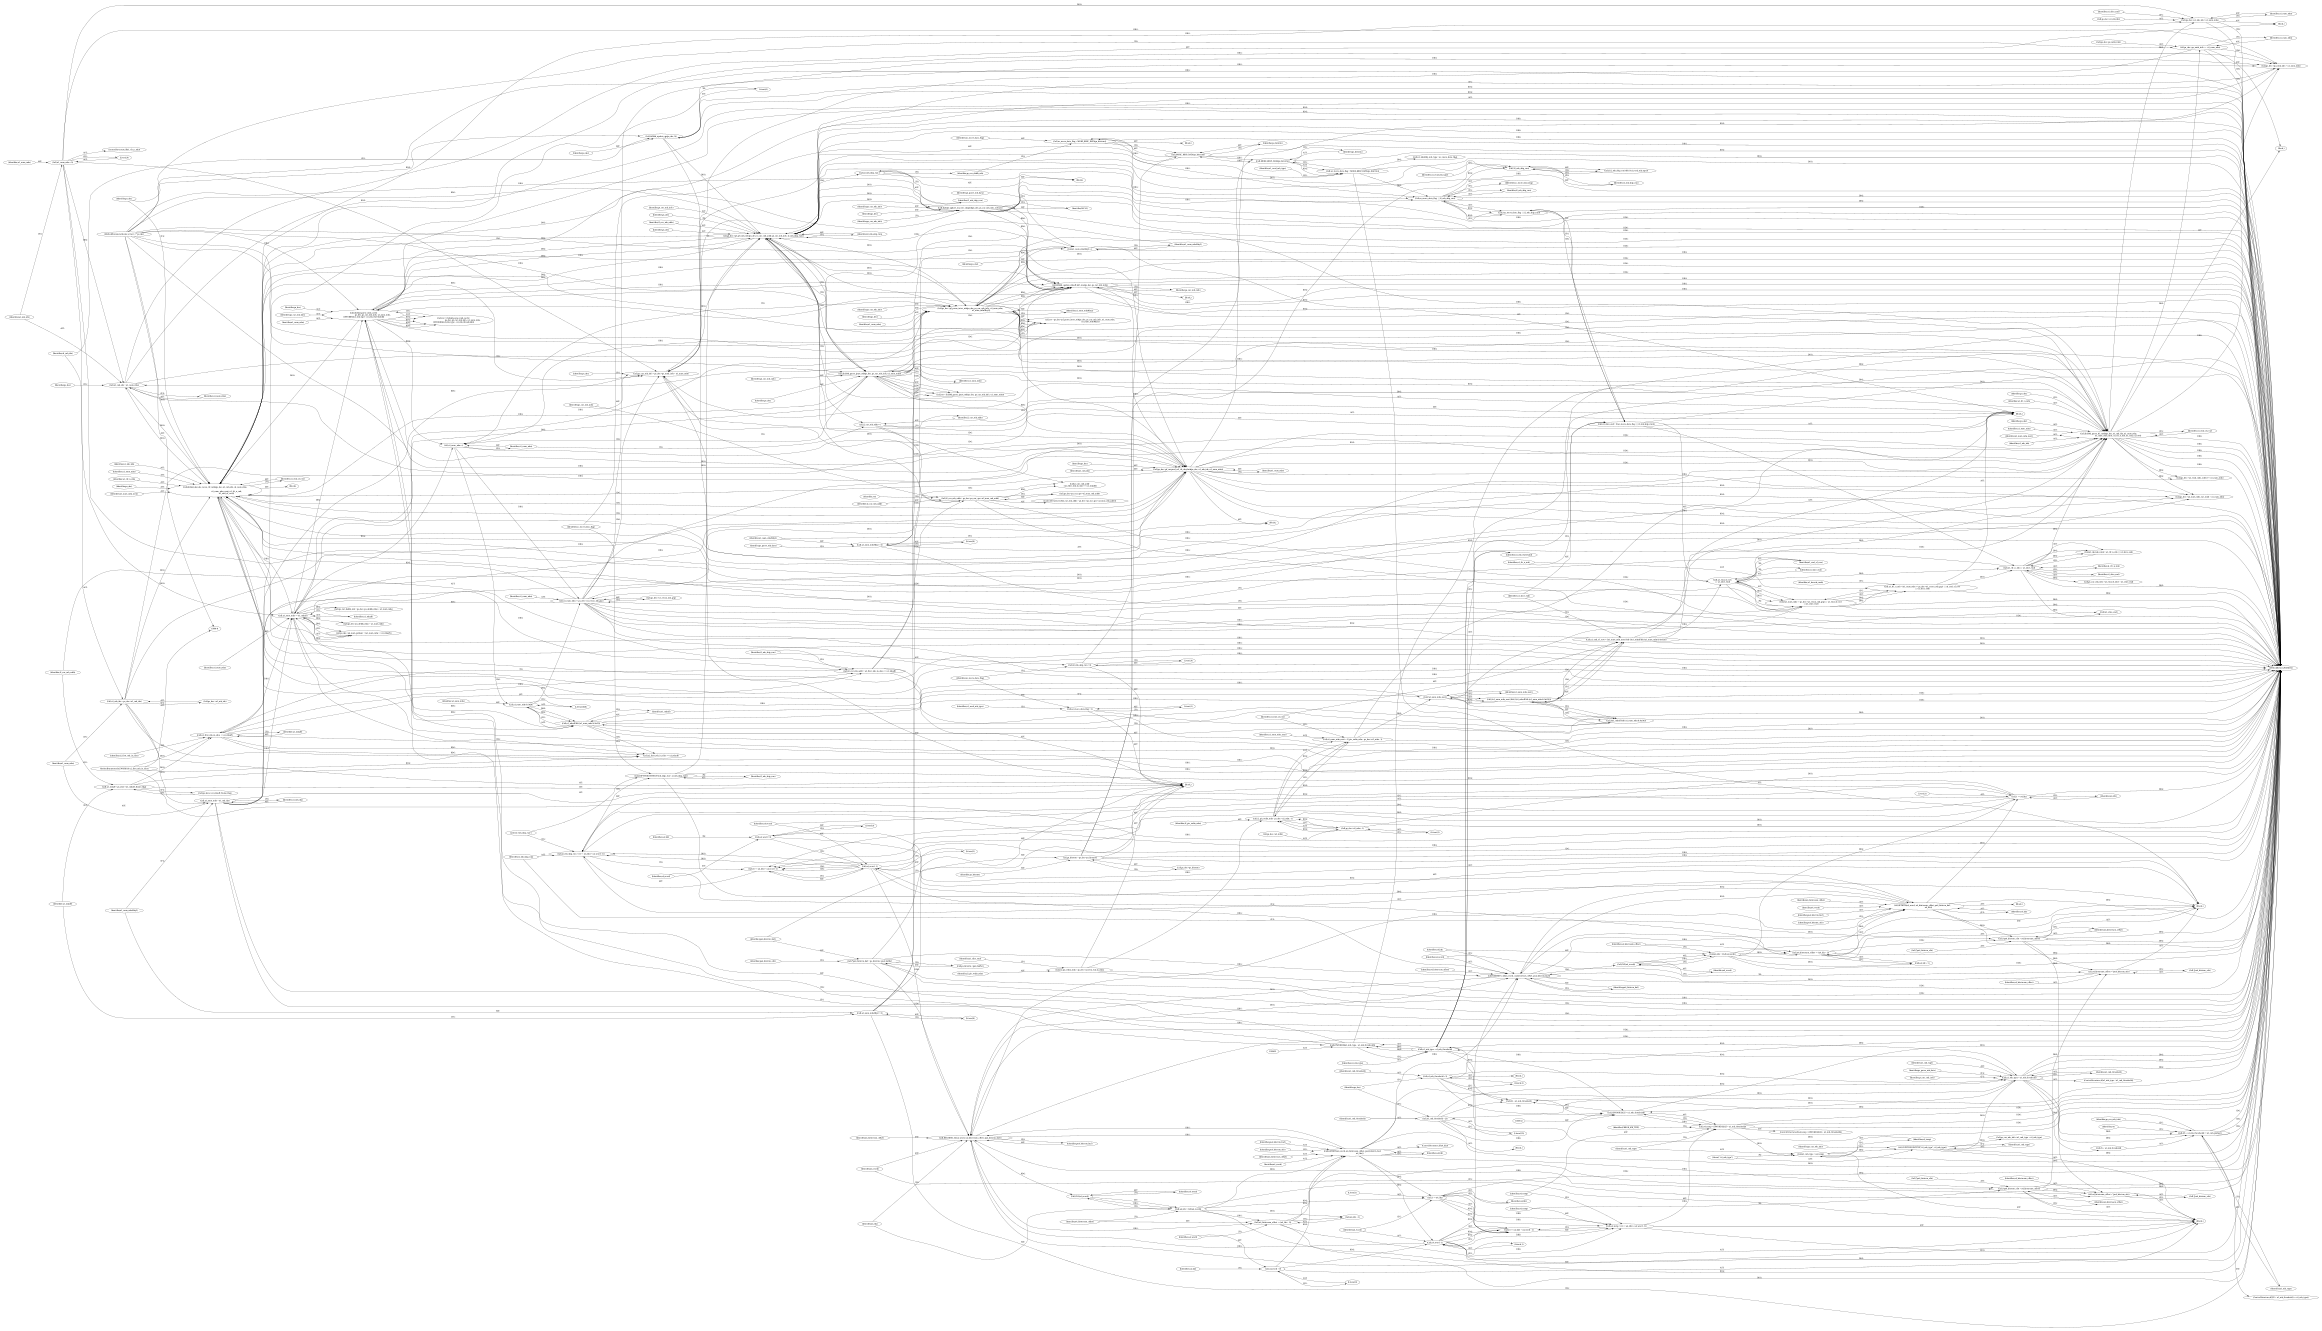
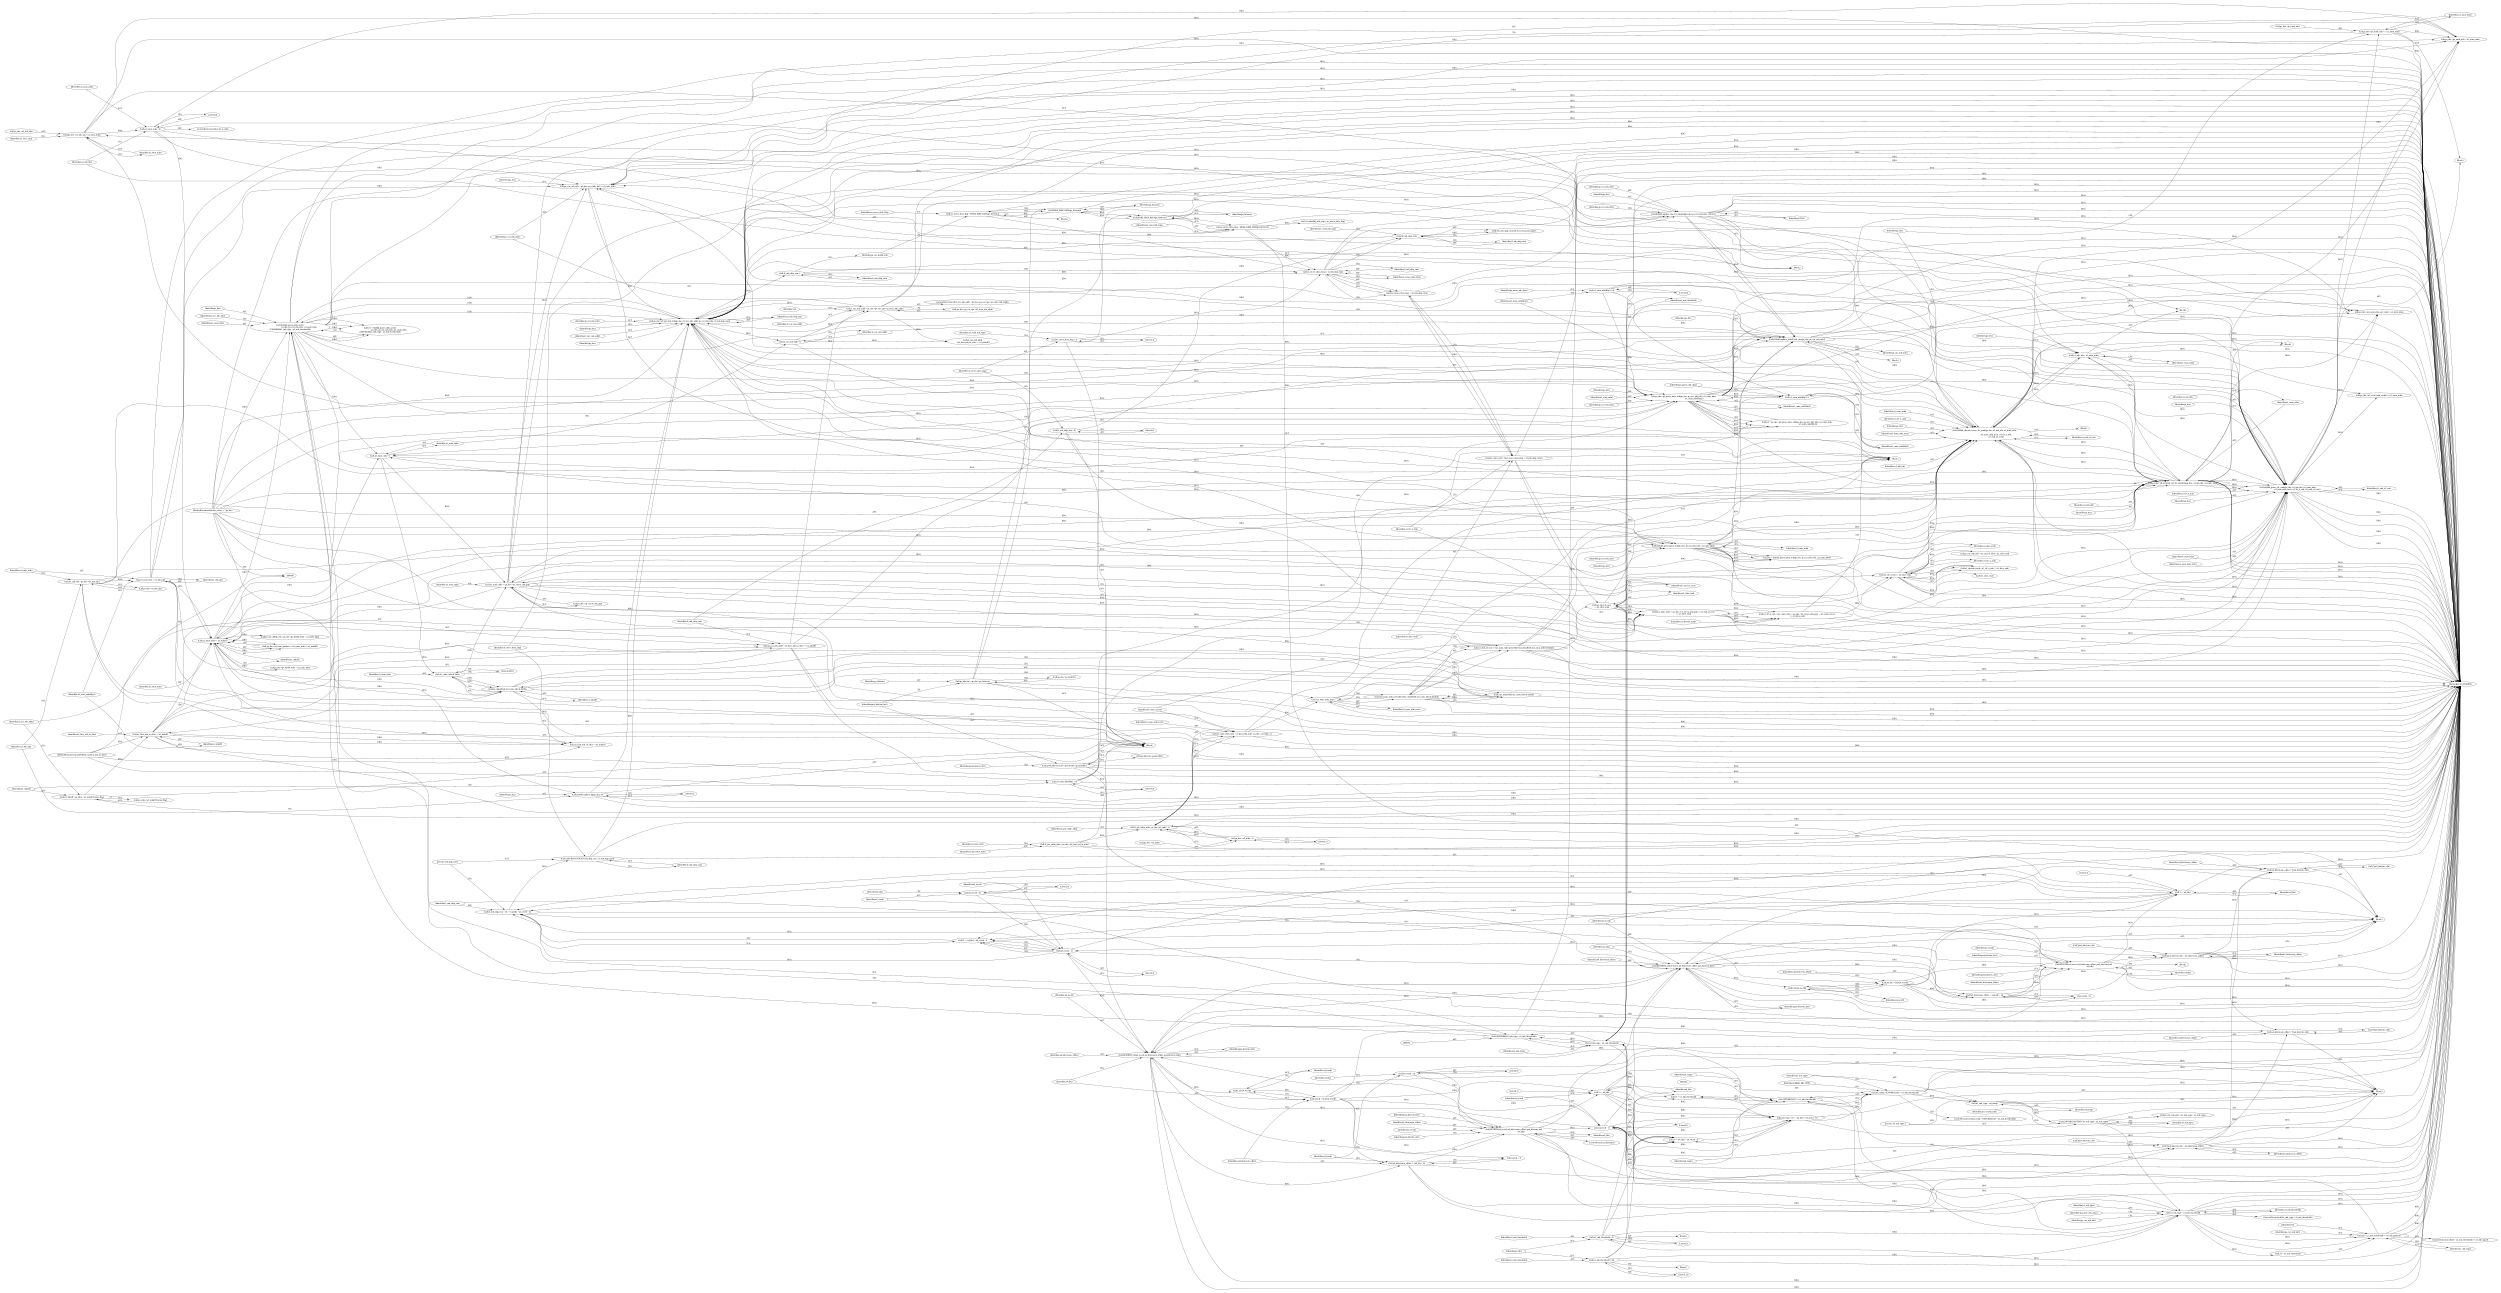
(1067, 6) -> (118, 132)
none -> (1203, 313)
(914, 529) -> (1244, 393)
(1337, 627) -> (1306, 196)
